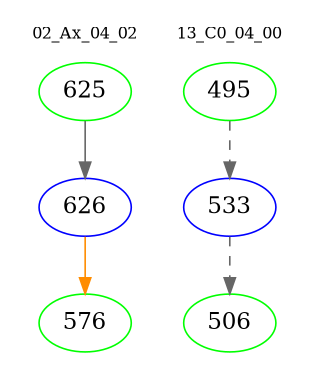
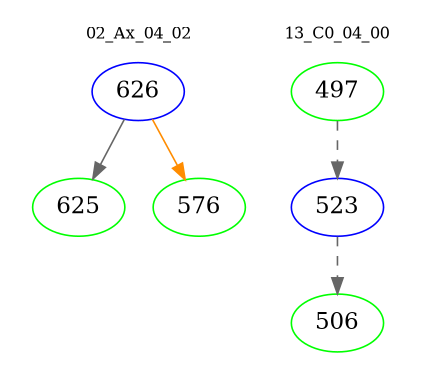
(230, 92) -> (337, 92)
(85, 142) -> (112, 142)
(230, 207) -> (337, 207)
